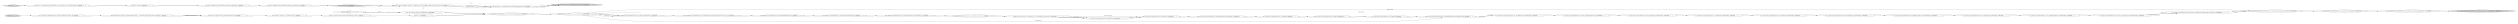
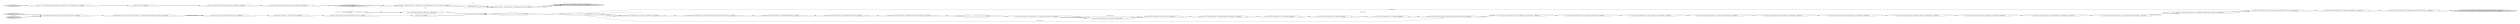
none -> (14, 14)
